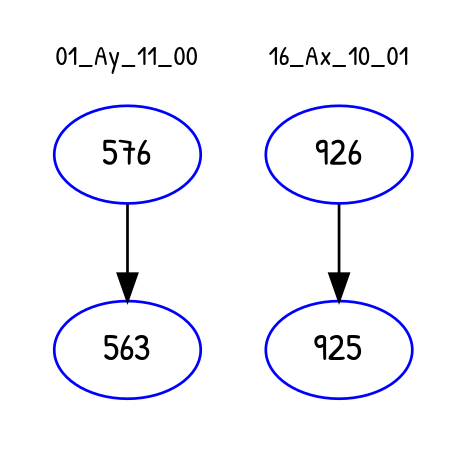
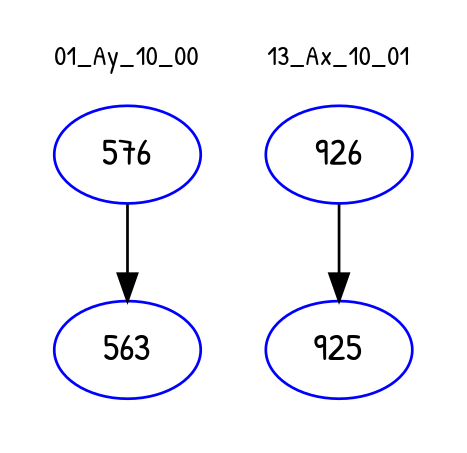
(127, 58) -> (127, 58)
(339, 58) -> (339, 58)
